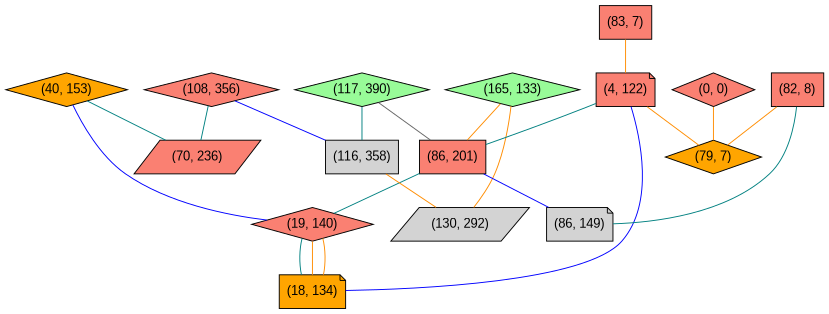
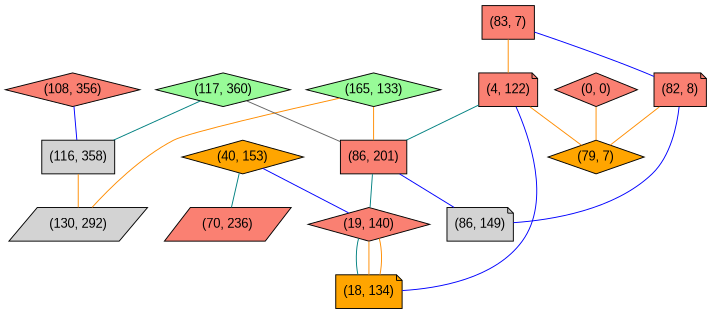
none -> (595, 53)
(362, 90) -> (223, 90)
(798, 90) -> (680, 90)
(205, 123) -> none
(730, 199) -> (621, 196)
